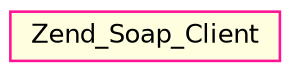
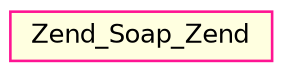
(145, 36) -> (141, 36)
